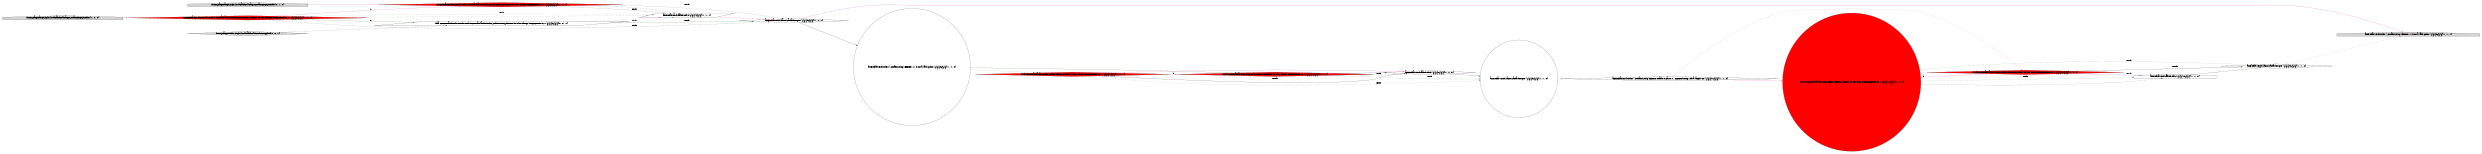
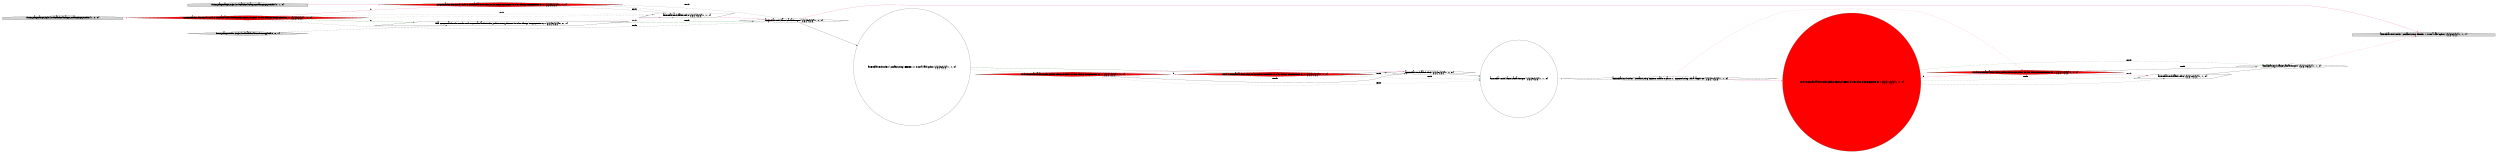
(2175, 76) -> (2183, 76)
